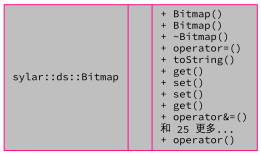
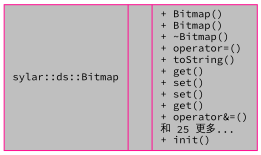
(198, 140) -> (186, 140)
